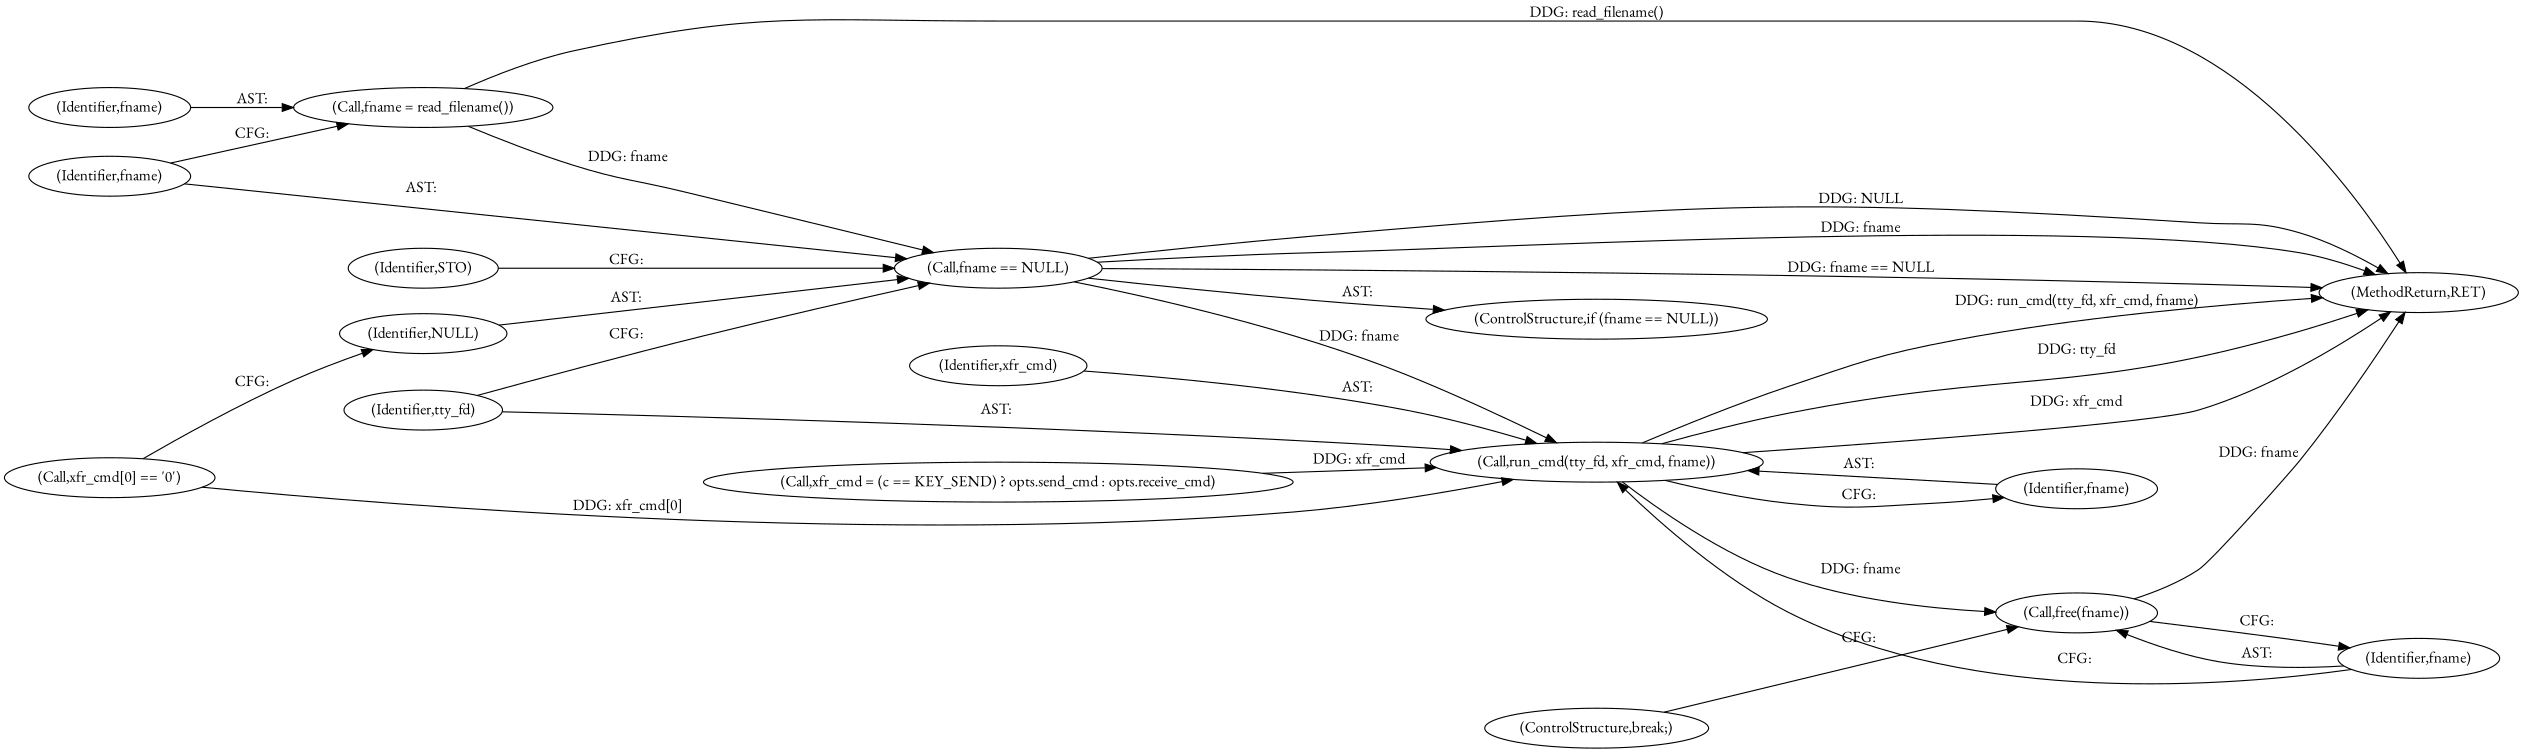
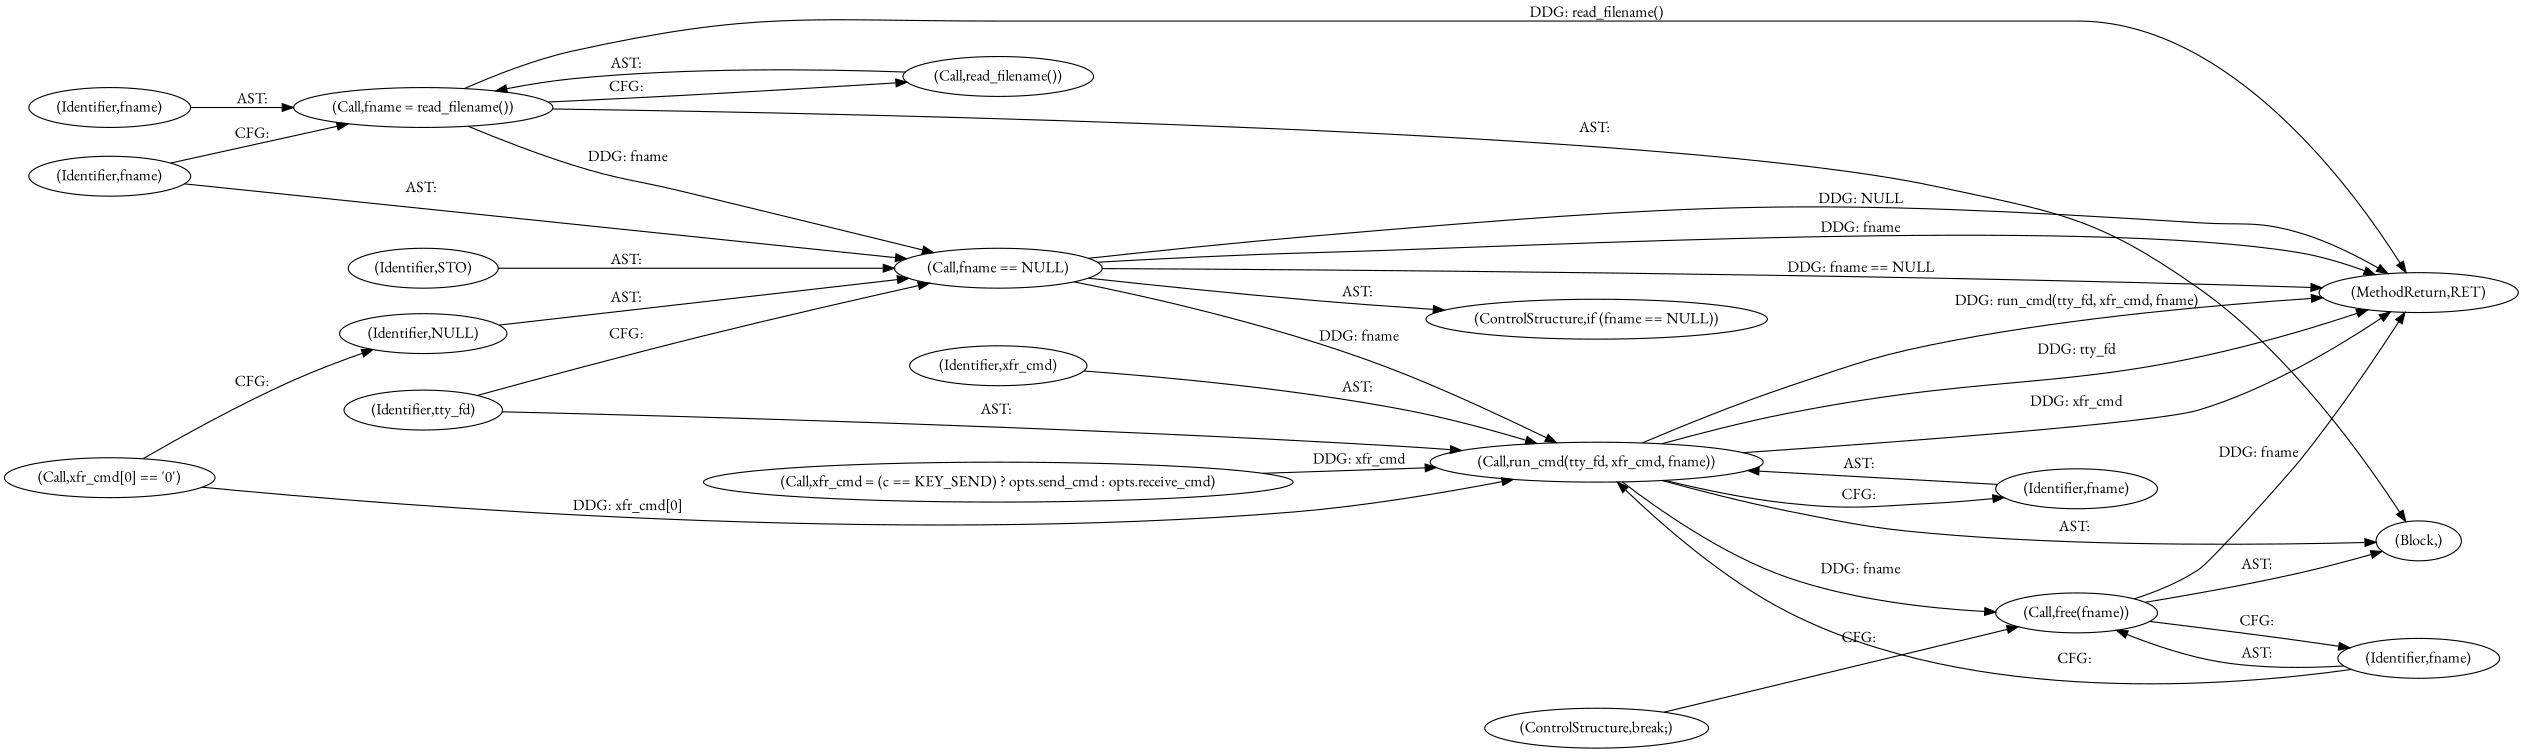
none -> (998, 76)
(628, 260) -> (628, 260)
none -> (2419, 541)
